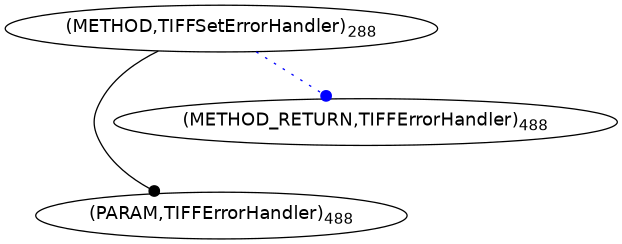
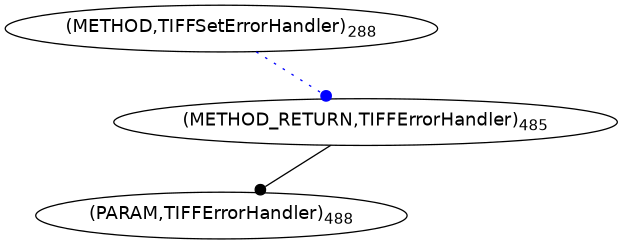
(95, 117) -> (298, 166)
(534, 120) -> (534, 120)
